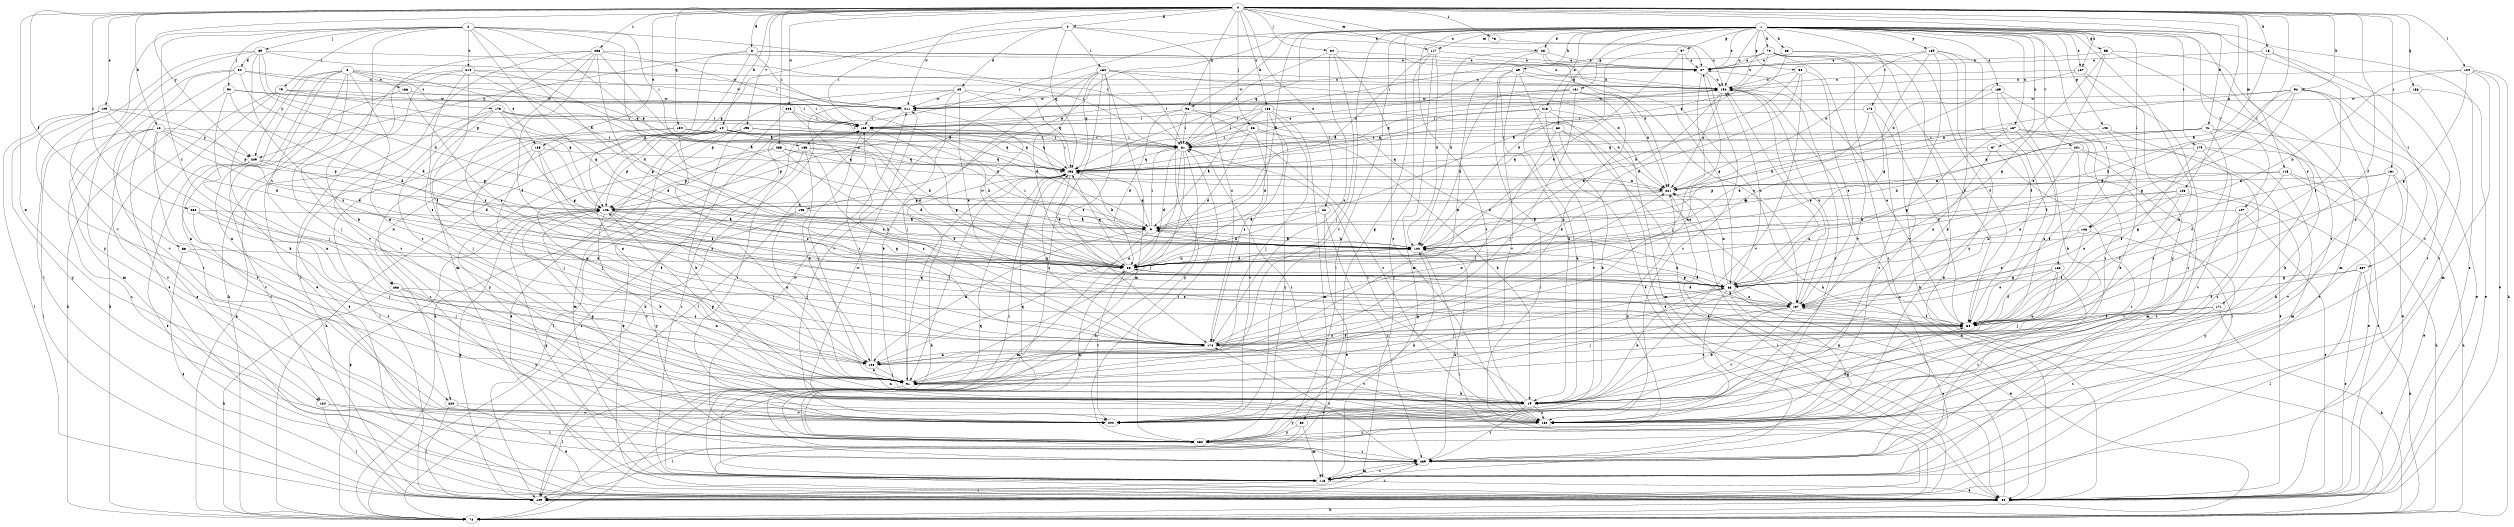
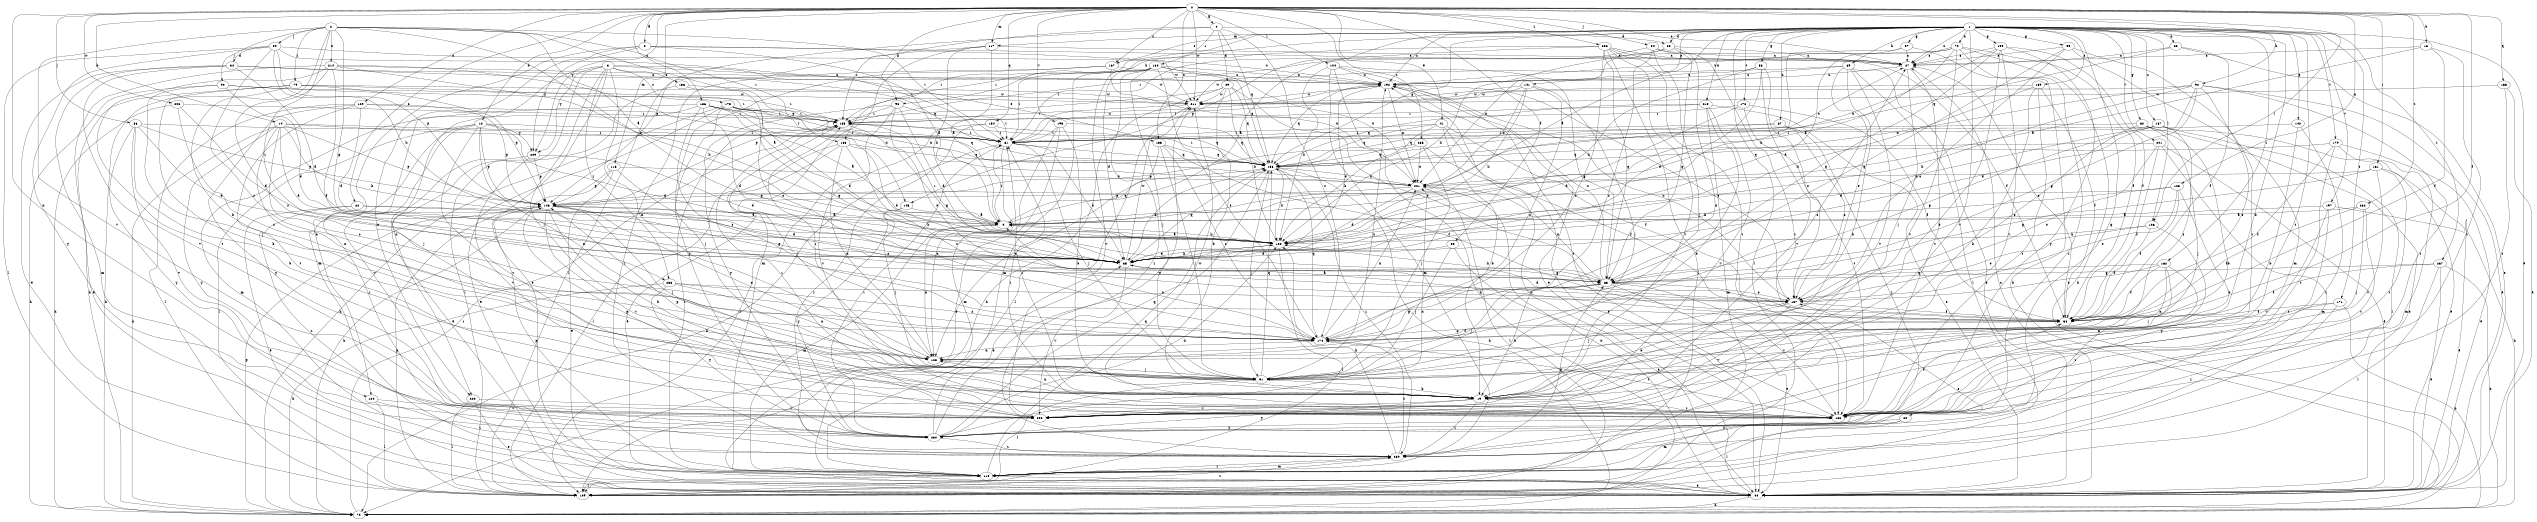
(1494, 39) -> none
none -> (1413, 130)
none -> (2091, 398)
